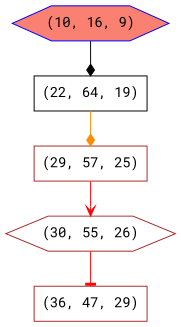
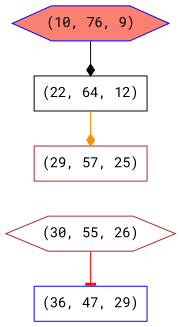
(91, 23) -> (91, 23)
(91, 93) -> (91, 93)
(91, 194) -> none
(91, 304) -> (91, 304)
